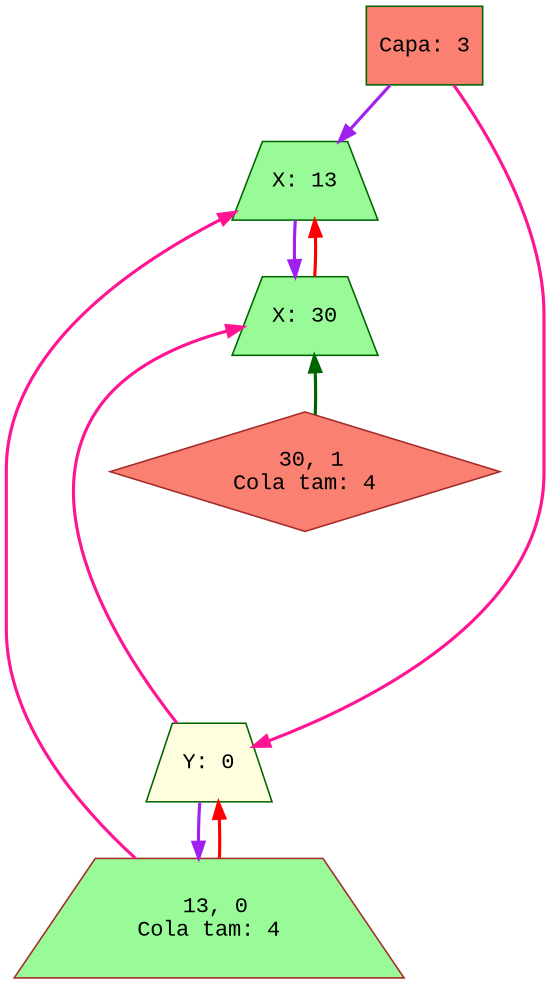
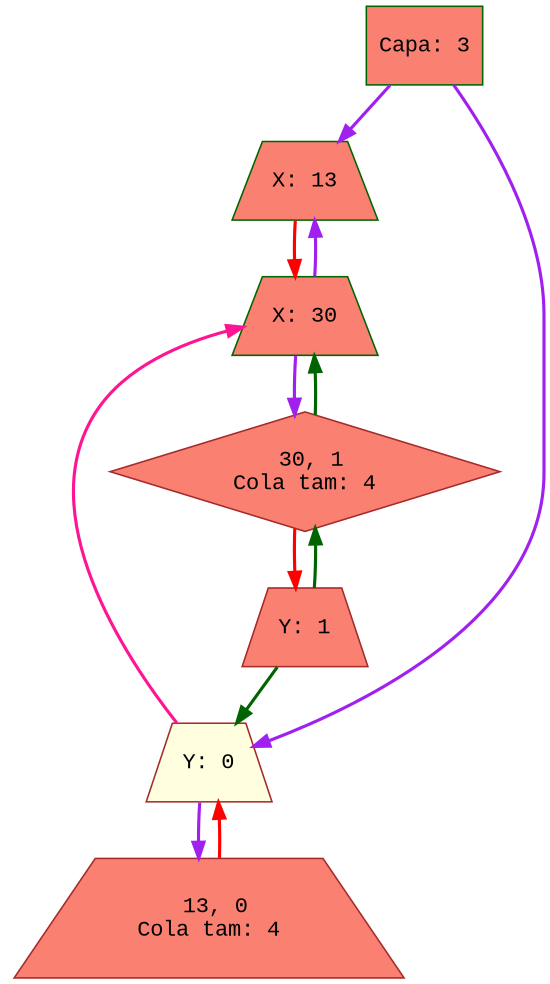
(305, 181) -> (305, 181)
(294, 241) -> (294, 241)
(316, 256) -> (316, 256)
(305, 316) -> (305, 316)
none -> (295, 378)
(544, 472) -> (544, 472)
(6, 512) -> none
none -> (305, 627)
(209, 763) -> (209, 763)
(209, 918) -> (209, 918)
